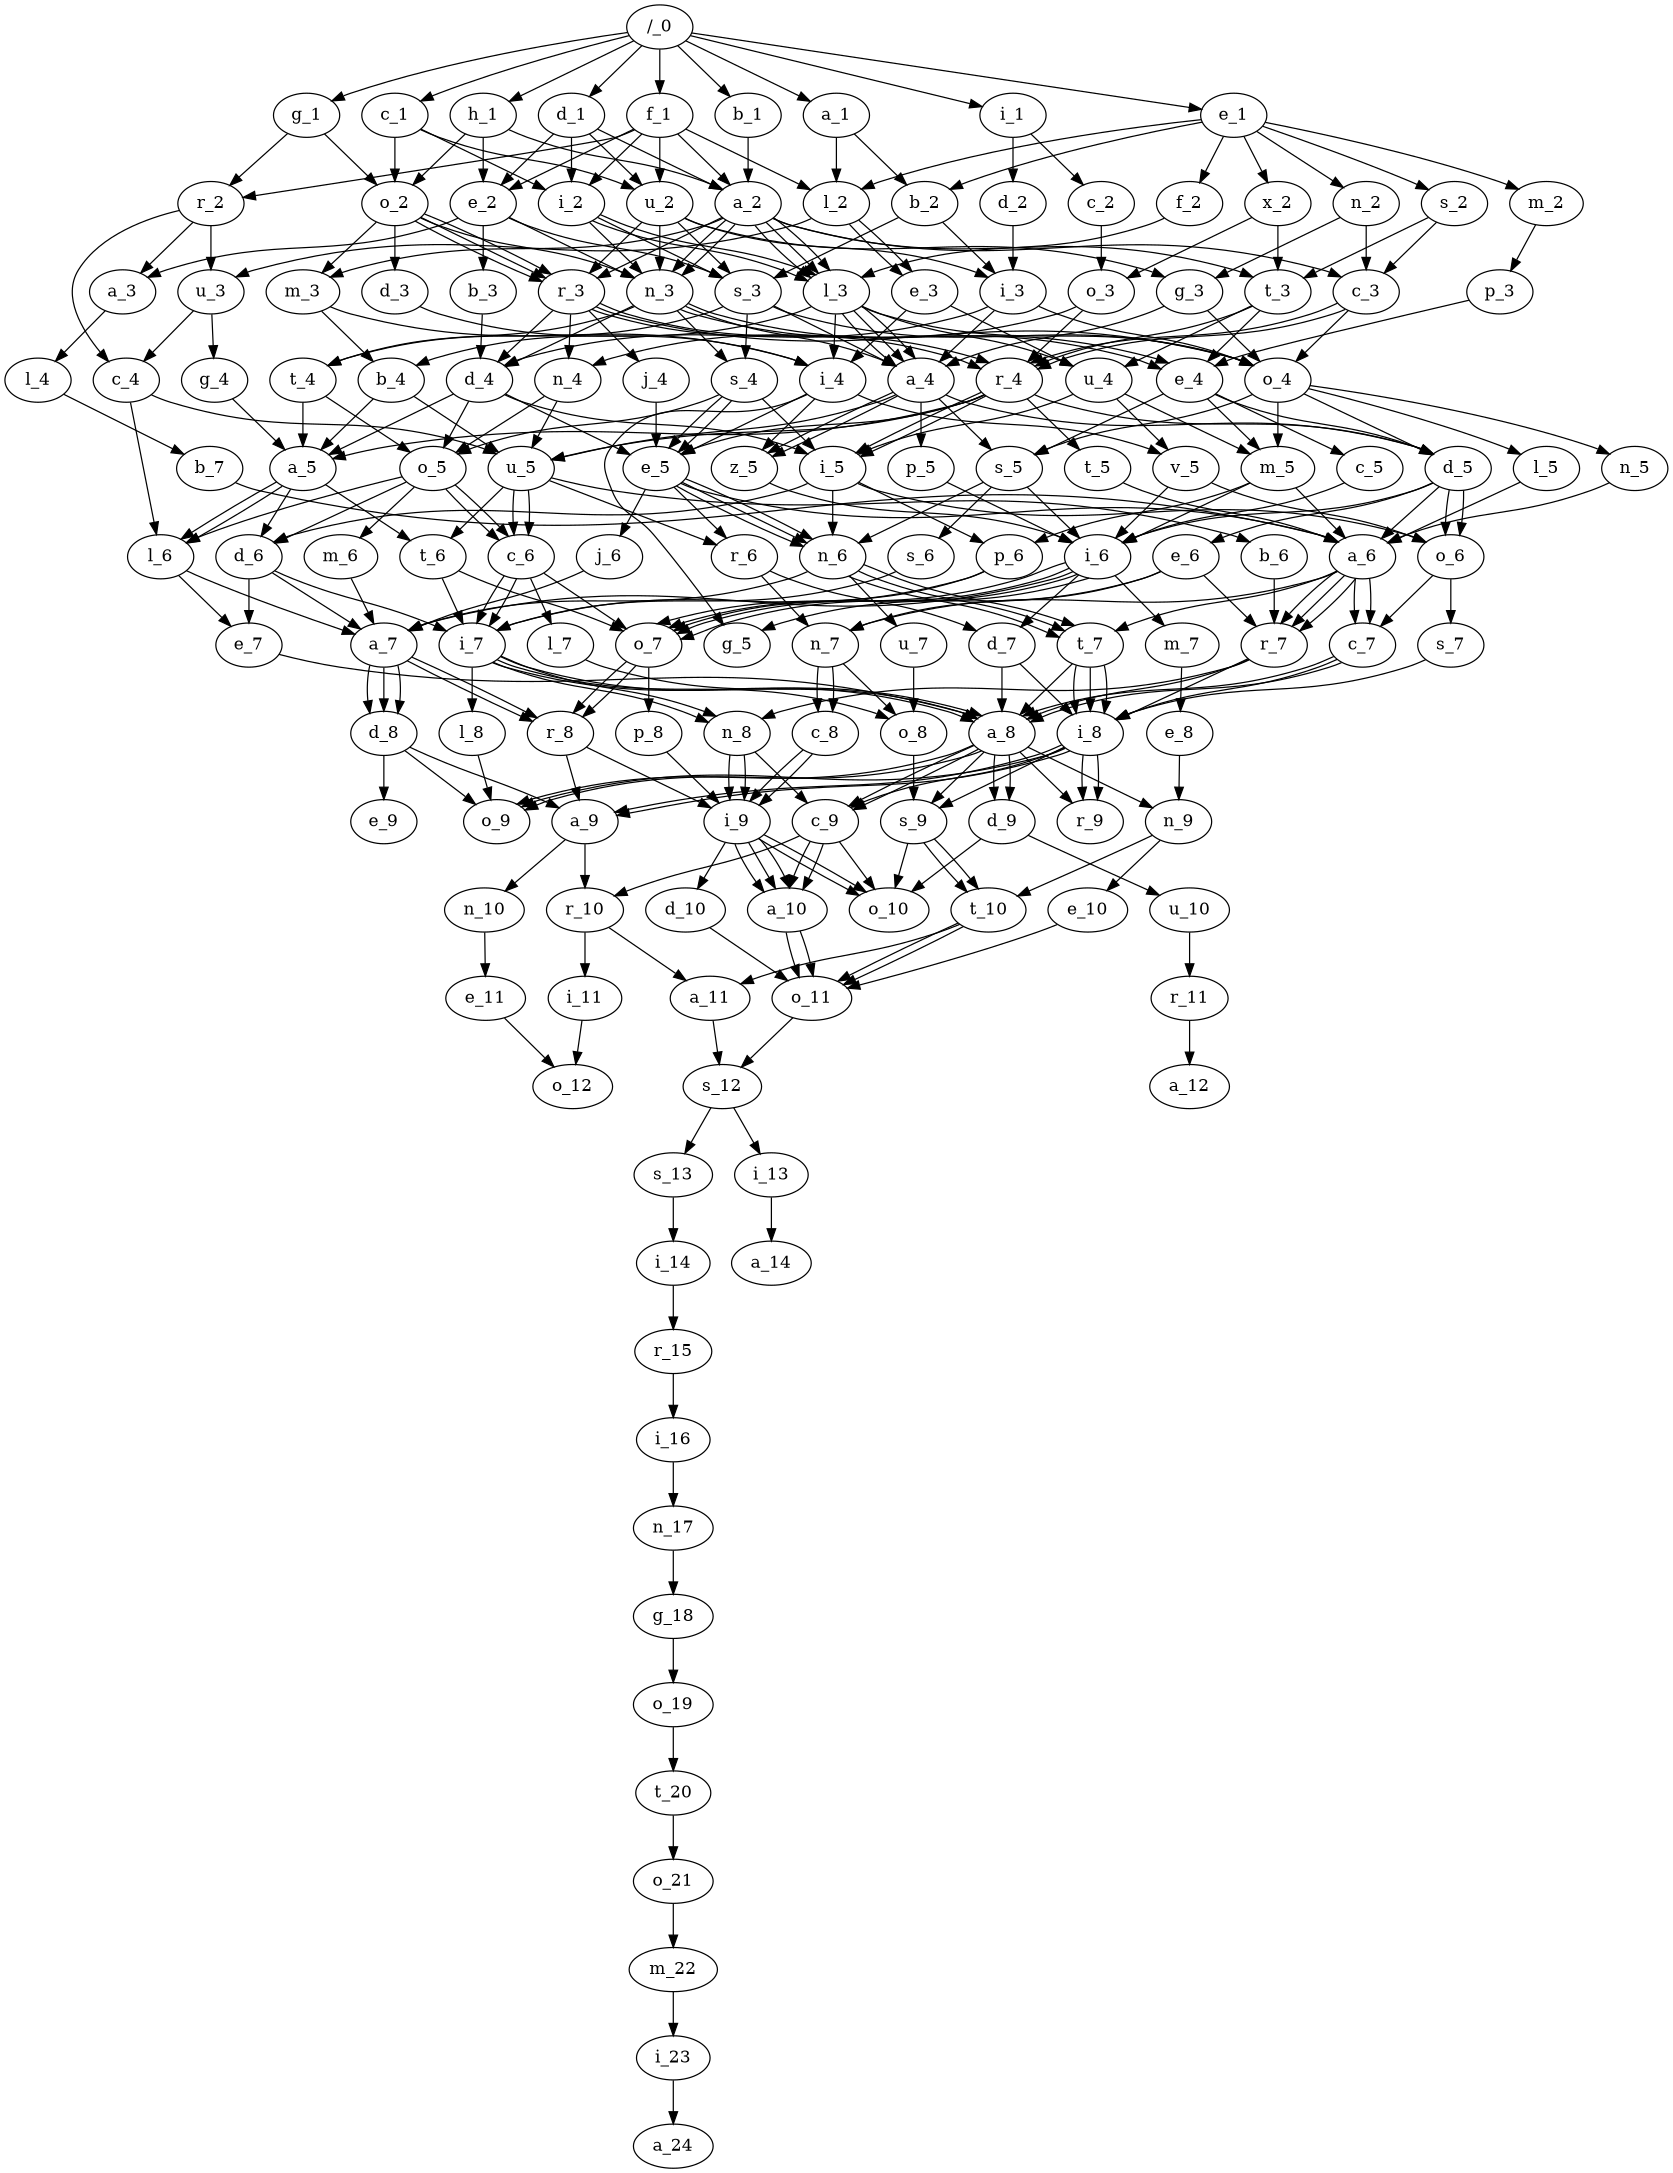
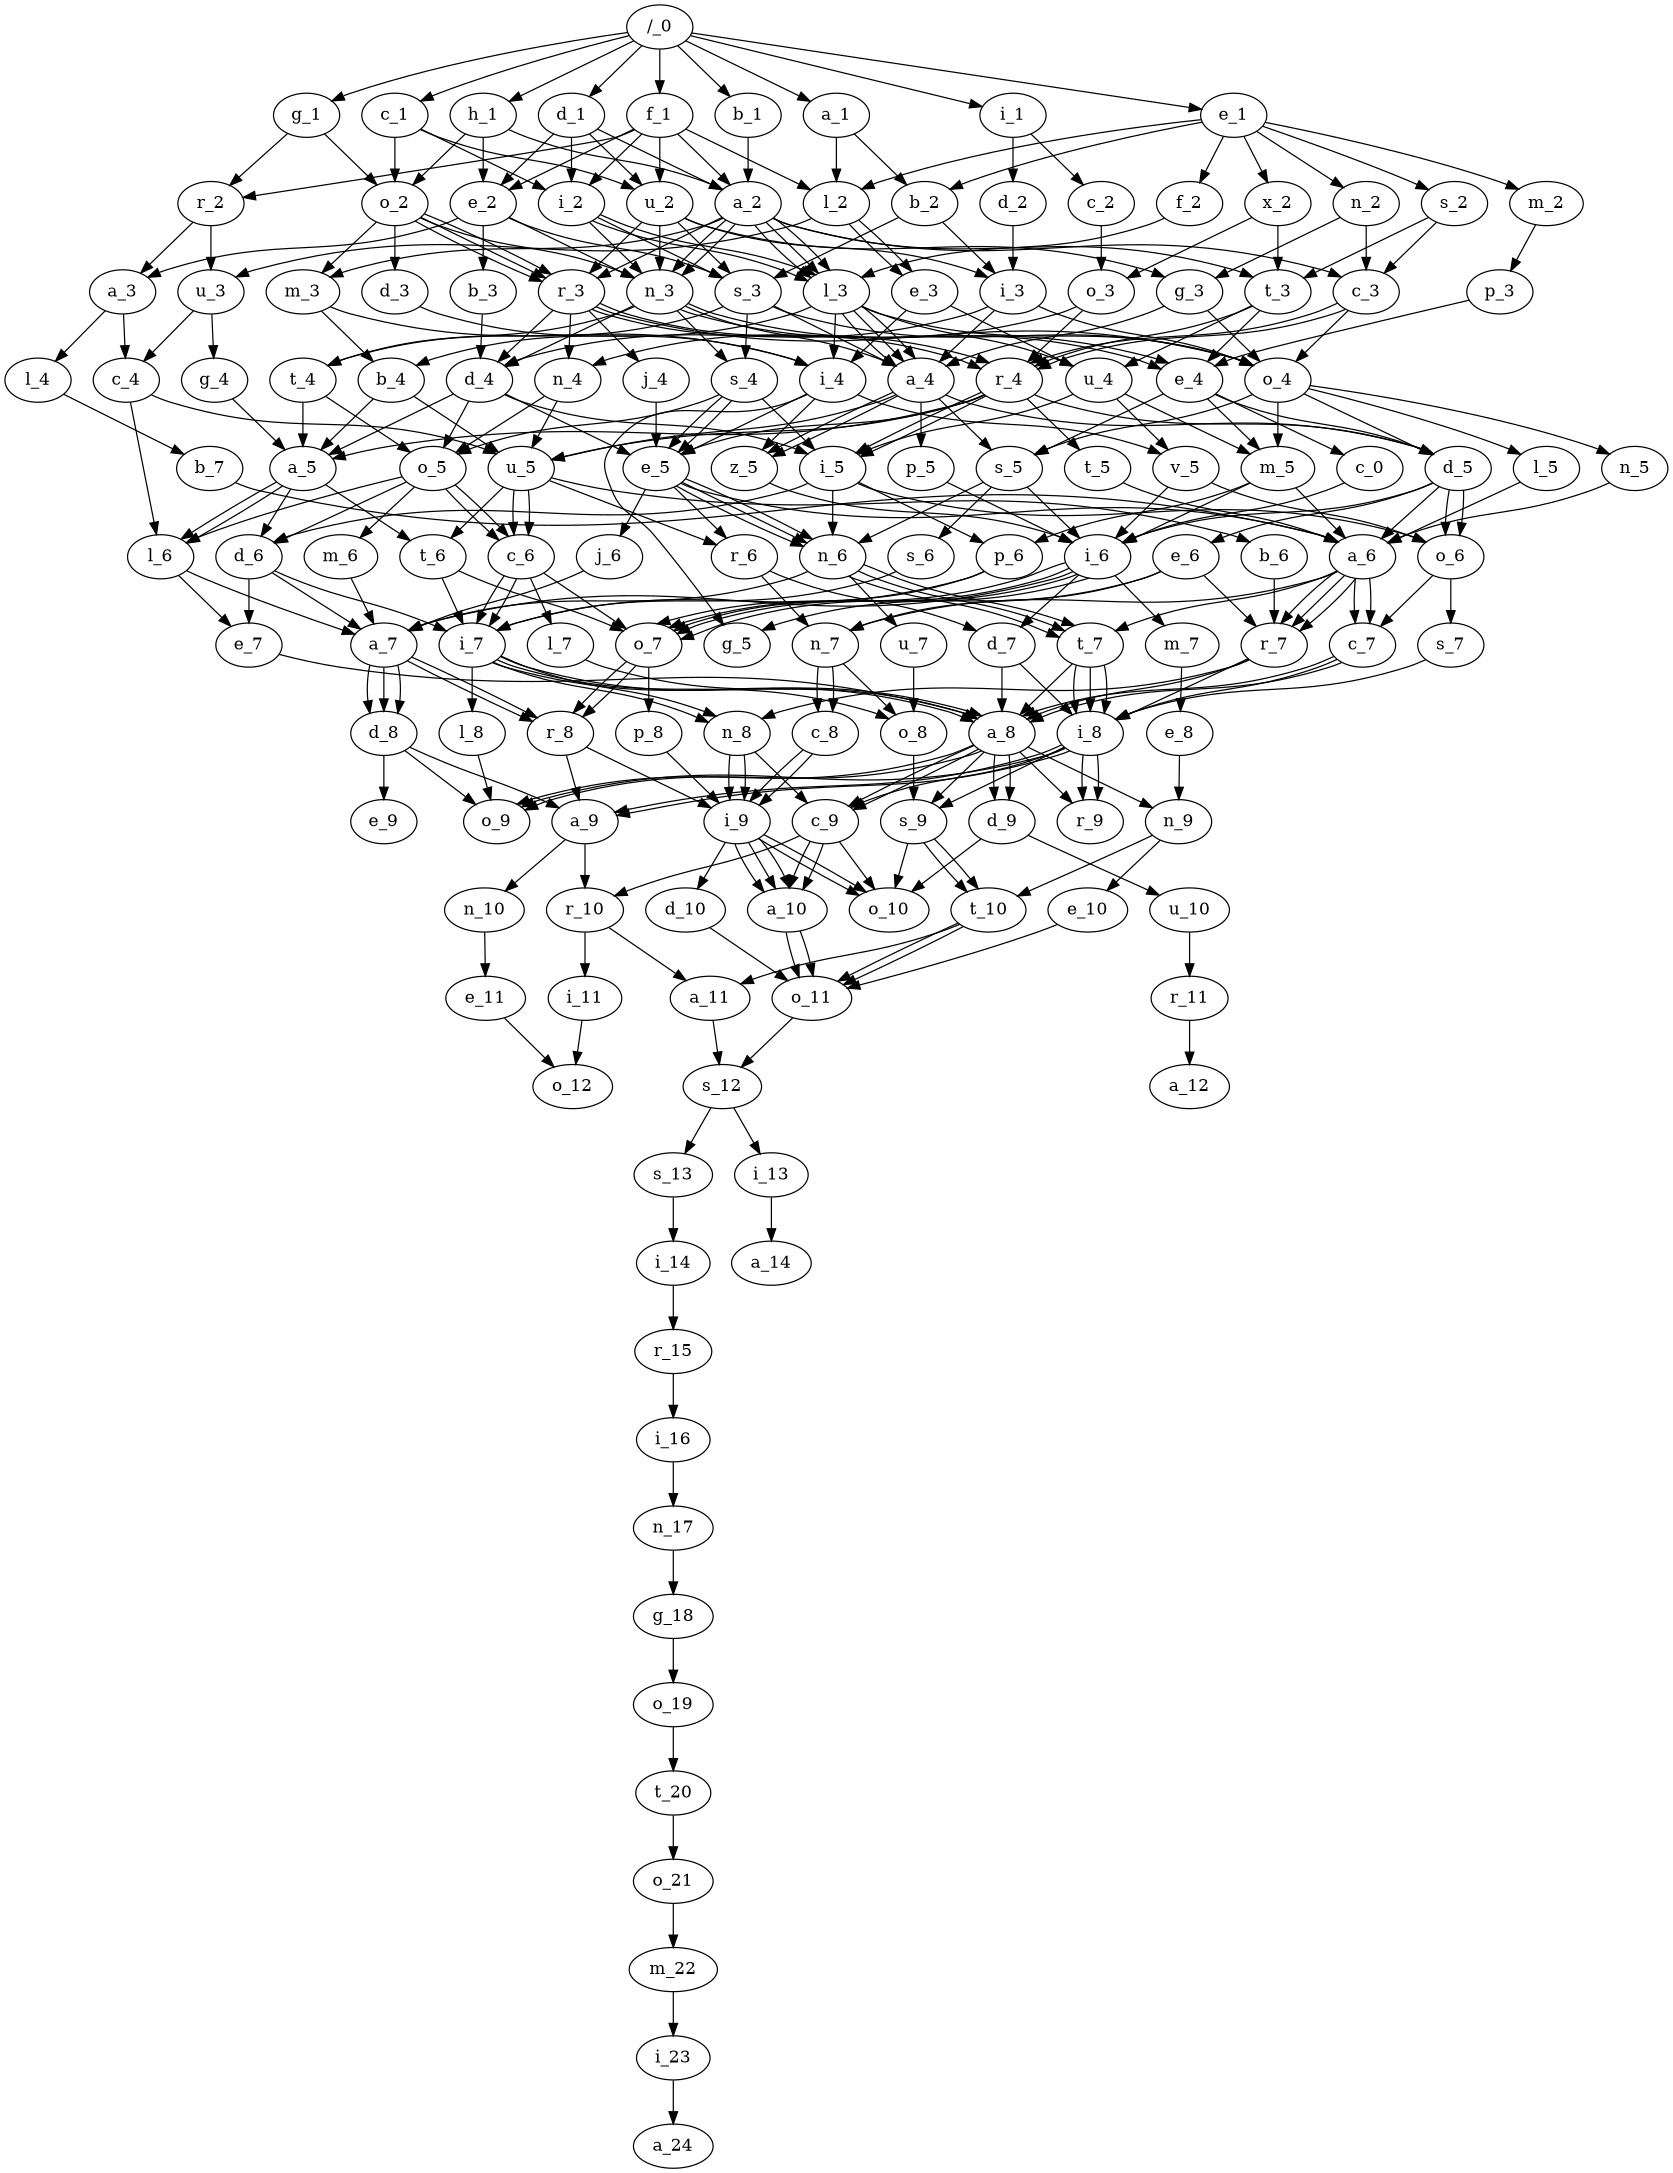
(87, 258) -> (124, 330)
(1370, 468) -> (1370, 468)
